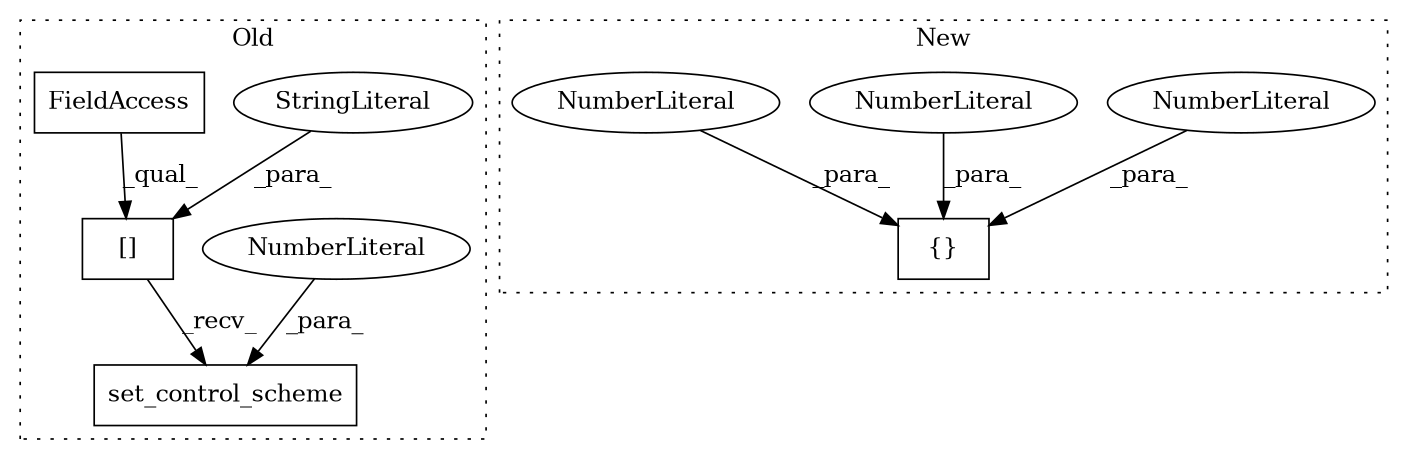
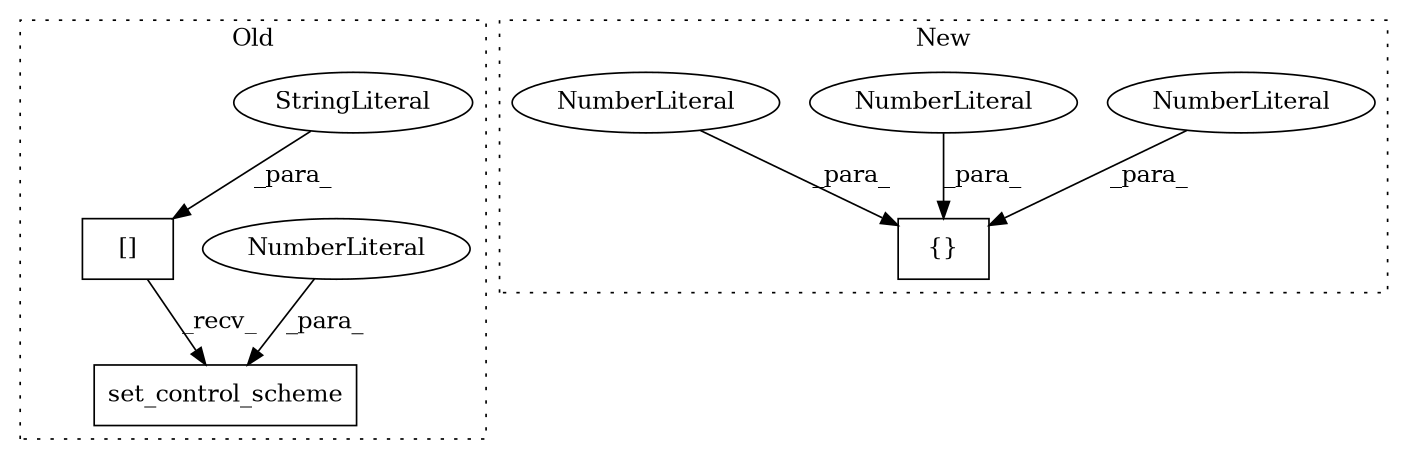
(119, 103) -> none
